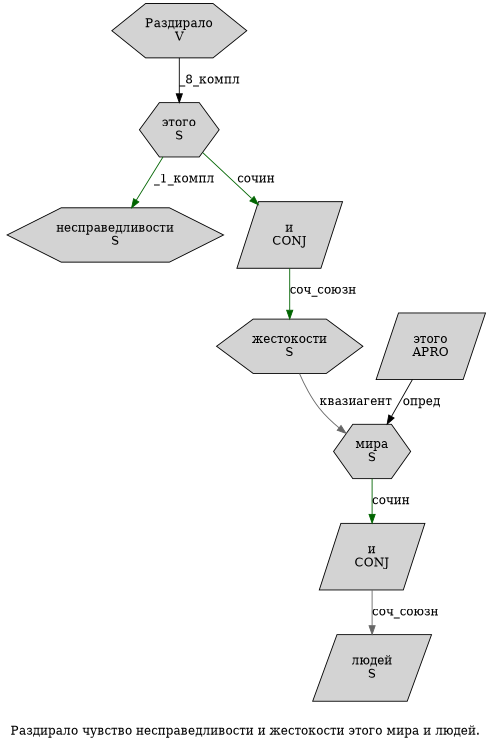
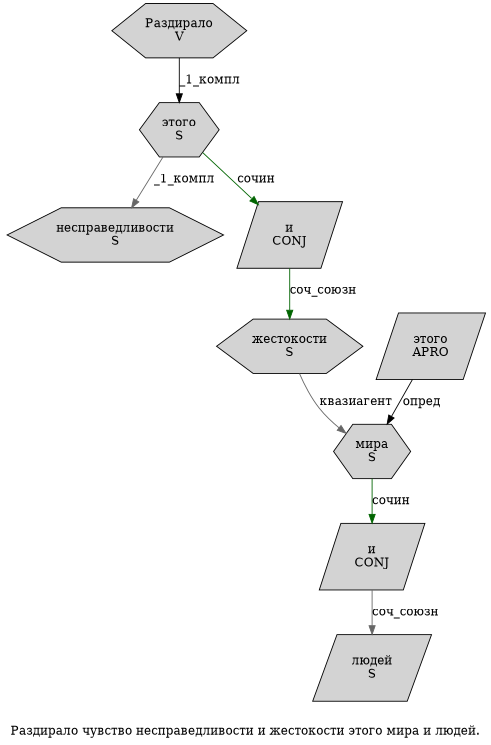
(210, 80) -> (210, 80)
(150, 179) -> (150, 179)
